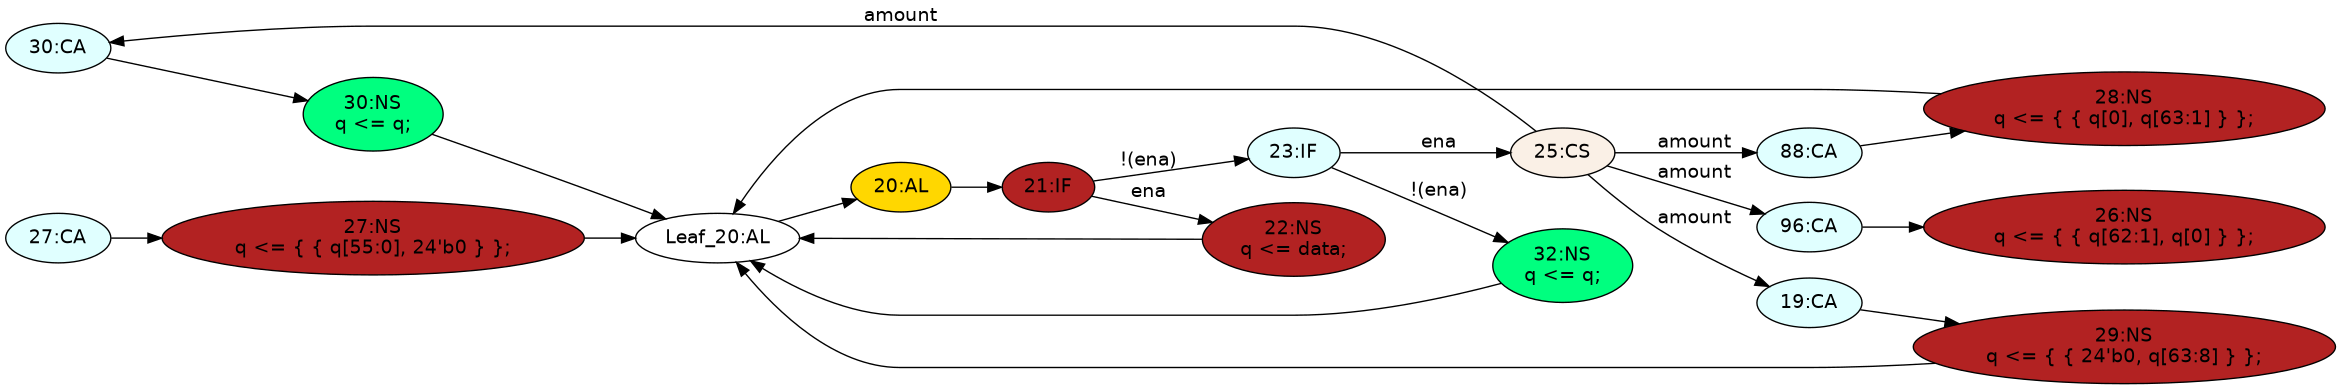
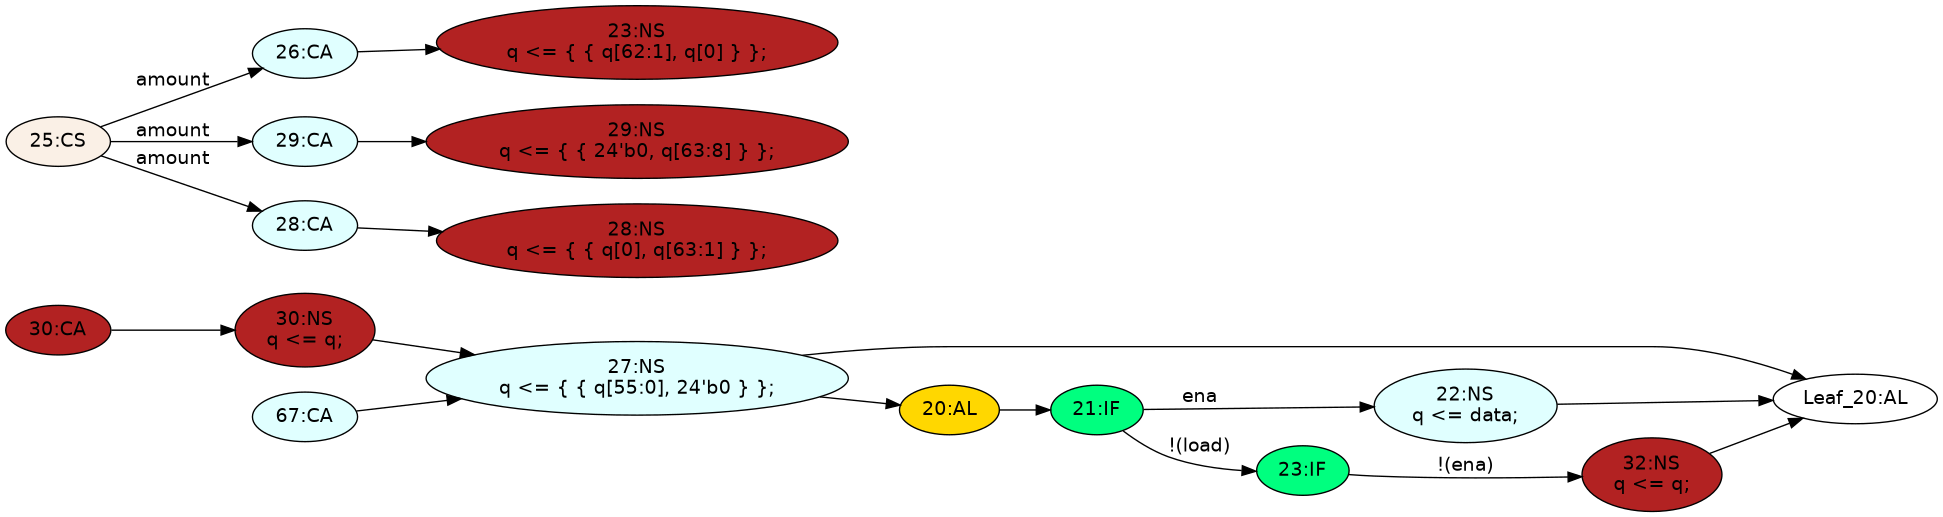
(843, 26) -> none
(58, 48) -> (58, 330)
(1320, 89) -> none
(373, 114) -> (305, 330)
(1294, 153) -> (1303, 471)
(1419, 153) -> none
(1810, 153) -> (305, 226)
(1149, 160) -> (1200, 446)
(543, 173) -> (417, 346)
(1048, 187) -> (1097, 410)
(811, 212) -> (853, 400)
(1810, 227) -> (305, 54)
(2124, 227) -> (637, 42)
(58, 238) -> (305, 417)
(373, 238) -> (637, 378)
(1294, 239) -> (1466, 406)
(1563, 266) -> (1652, 475)
(1810, 303) -> (305, 142)
(1324, 367) -> none
